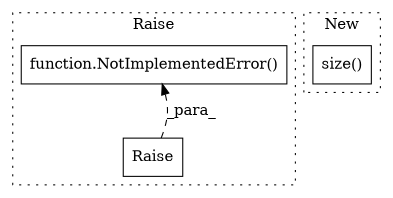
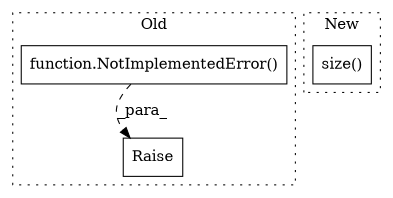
(154, 25) -> (154, 25)
(167, 116) -> (117, 106)
